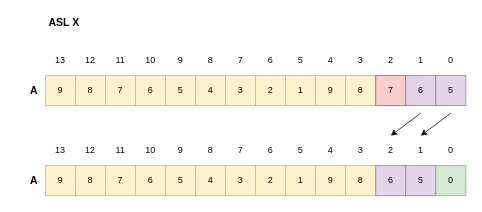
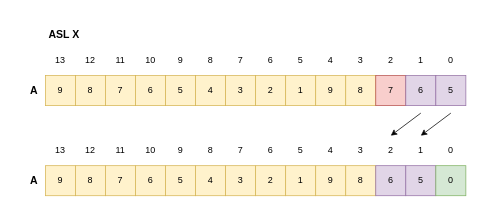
(64, 23) -> (64, 34)
